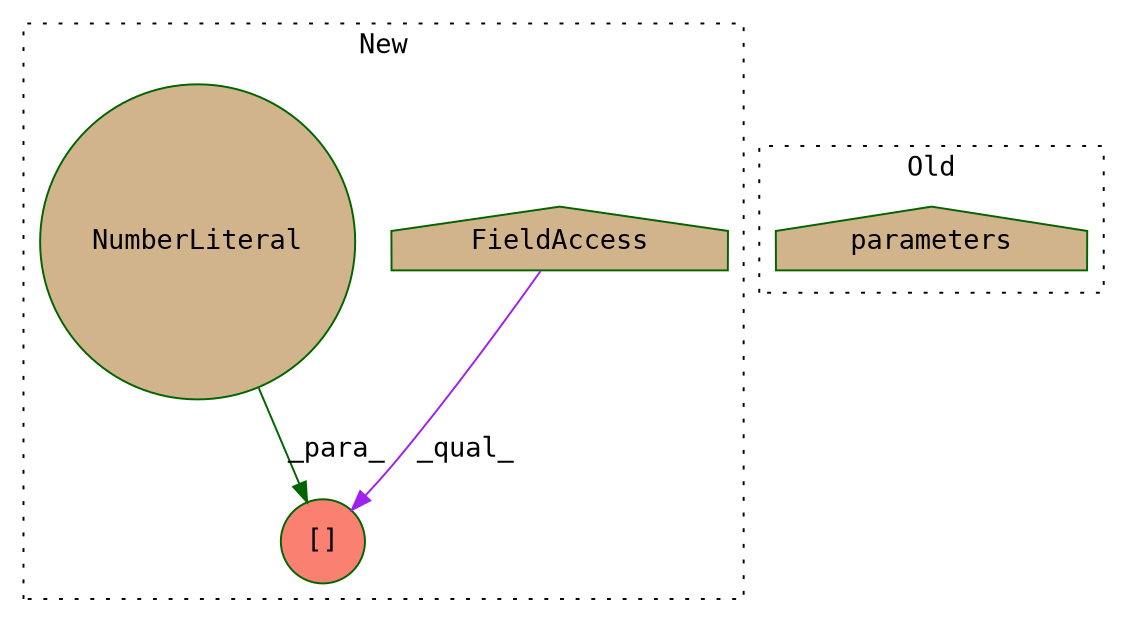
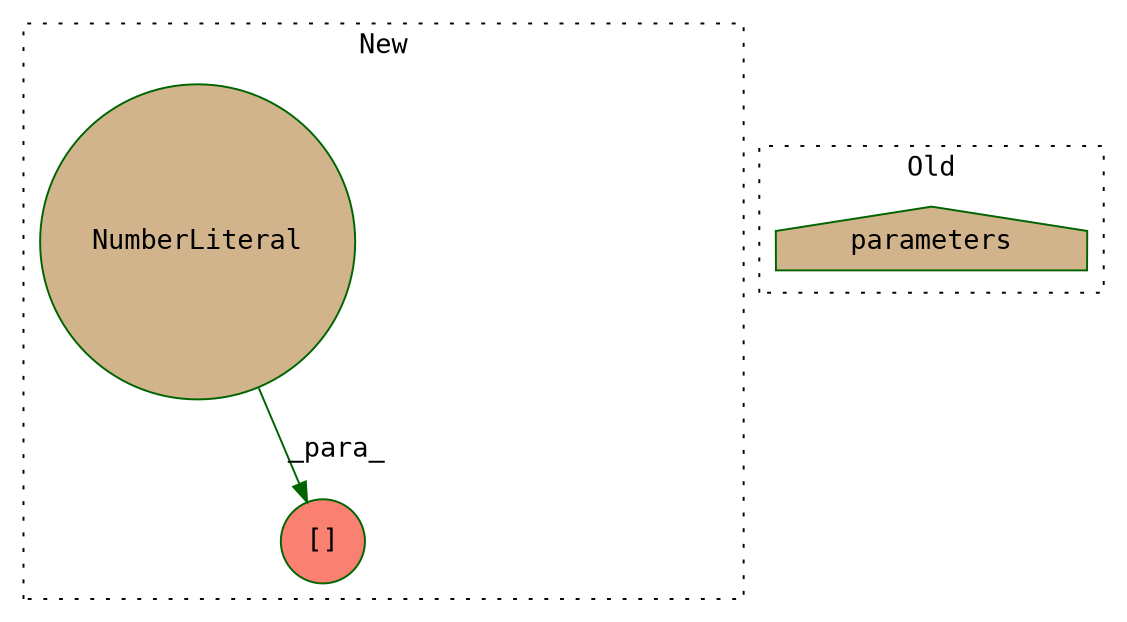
(560, 242) -> none
